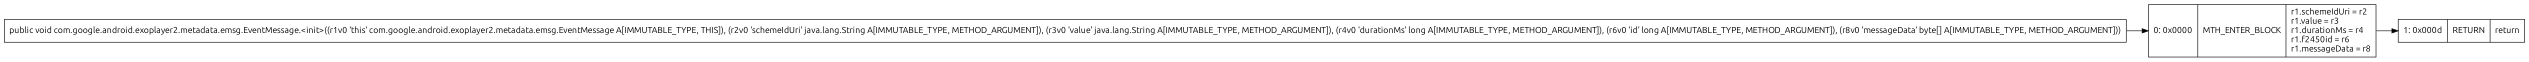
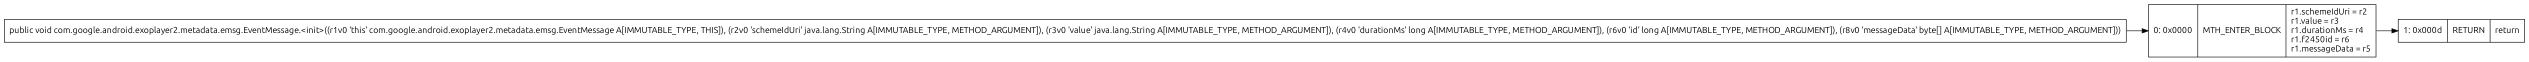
(2331, 49) -> (2331, 49)
